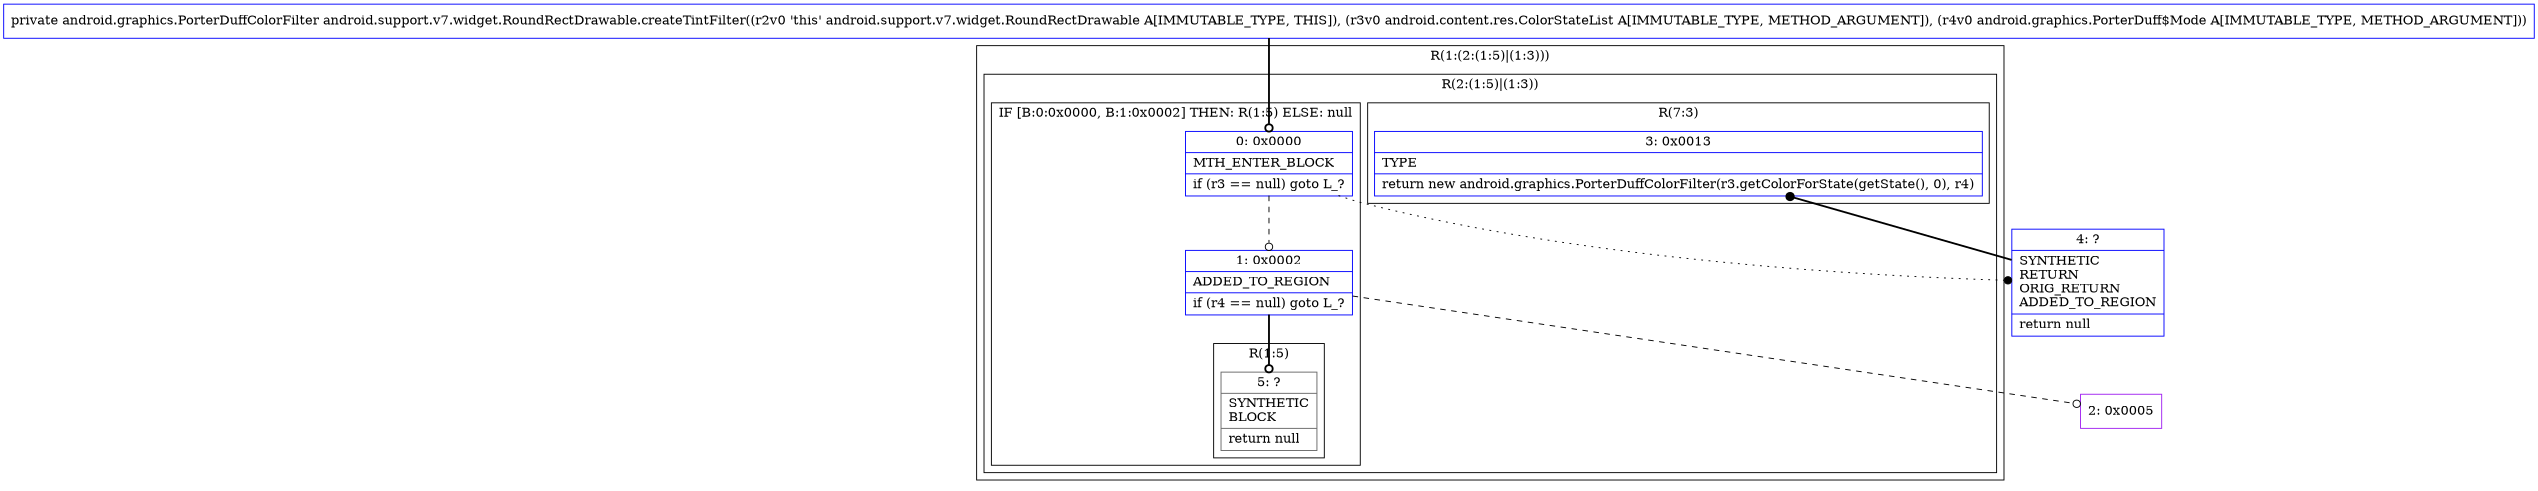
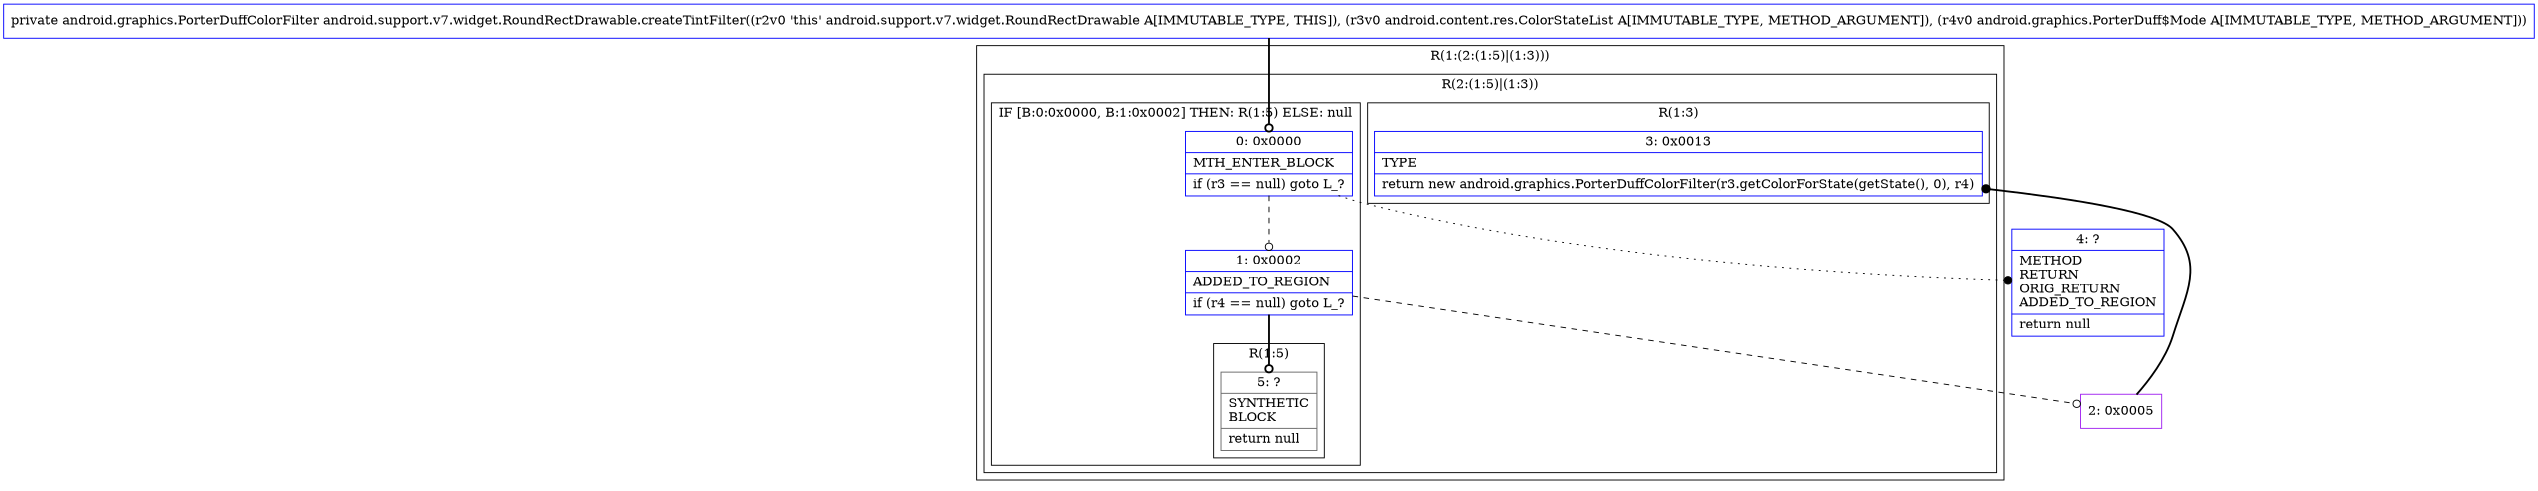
(1678, 113) -> (1678, 113)
(1903, 229) -> (2171, 228)
(2060, 261) -> (2051, 261)
